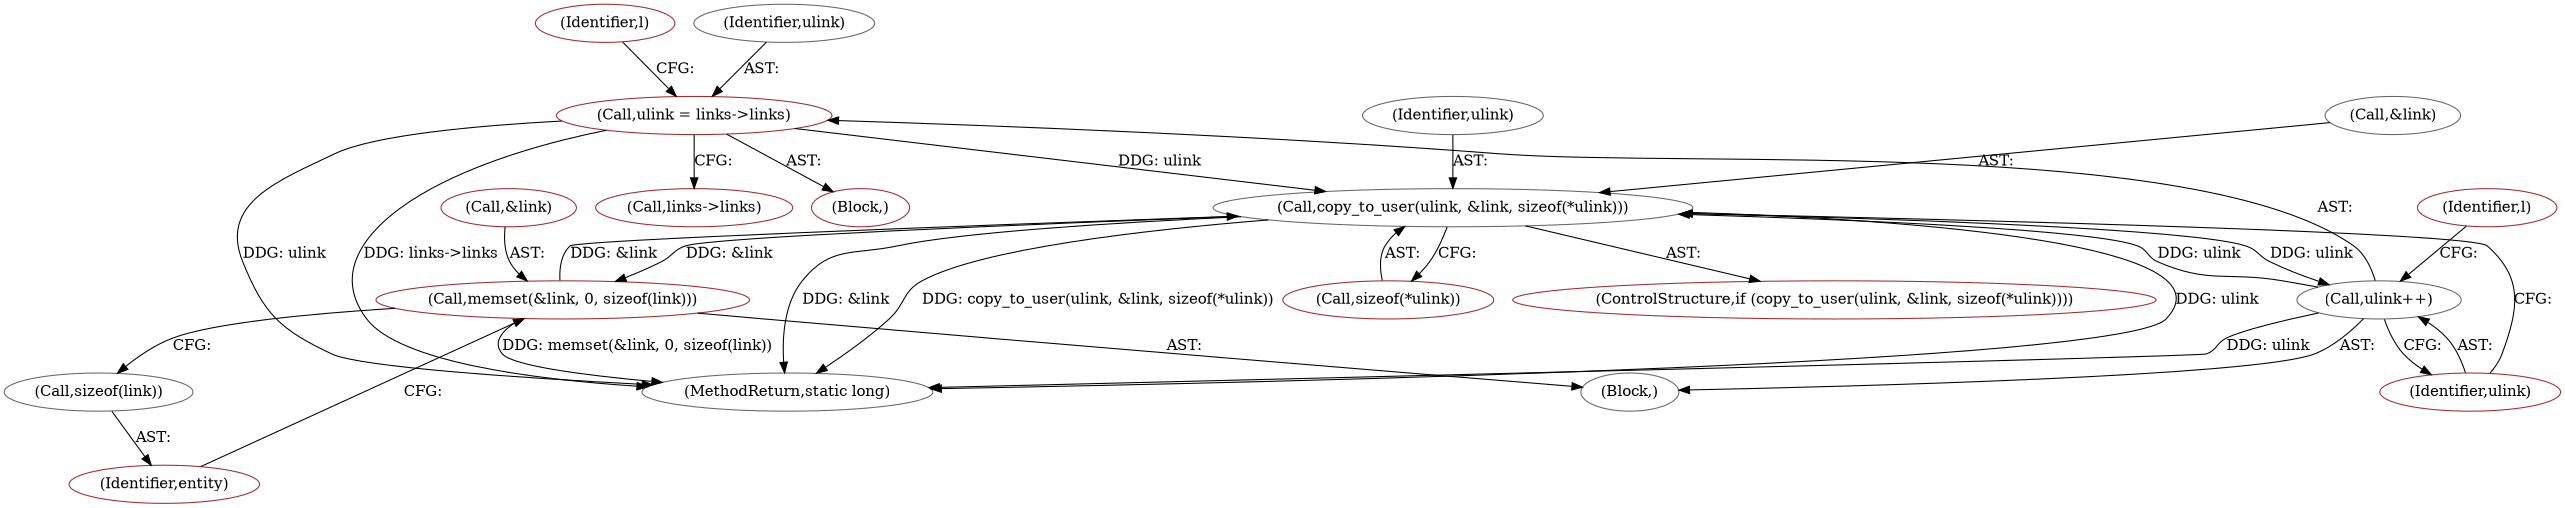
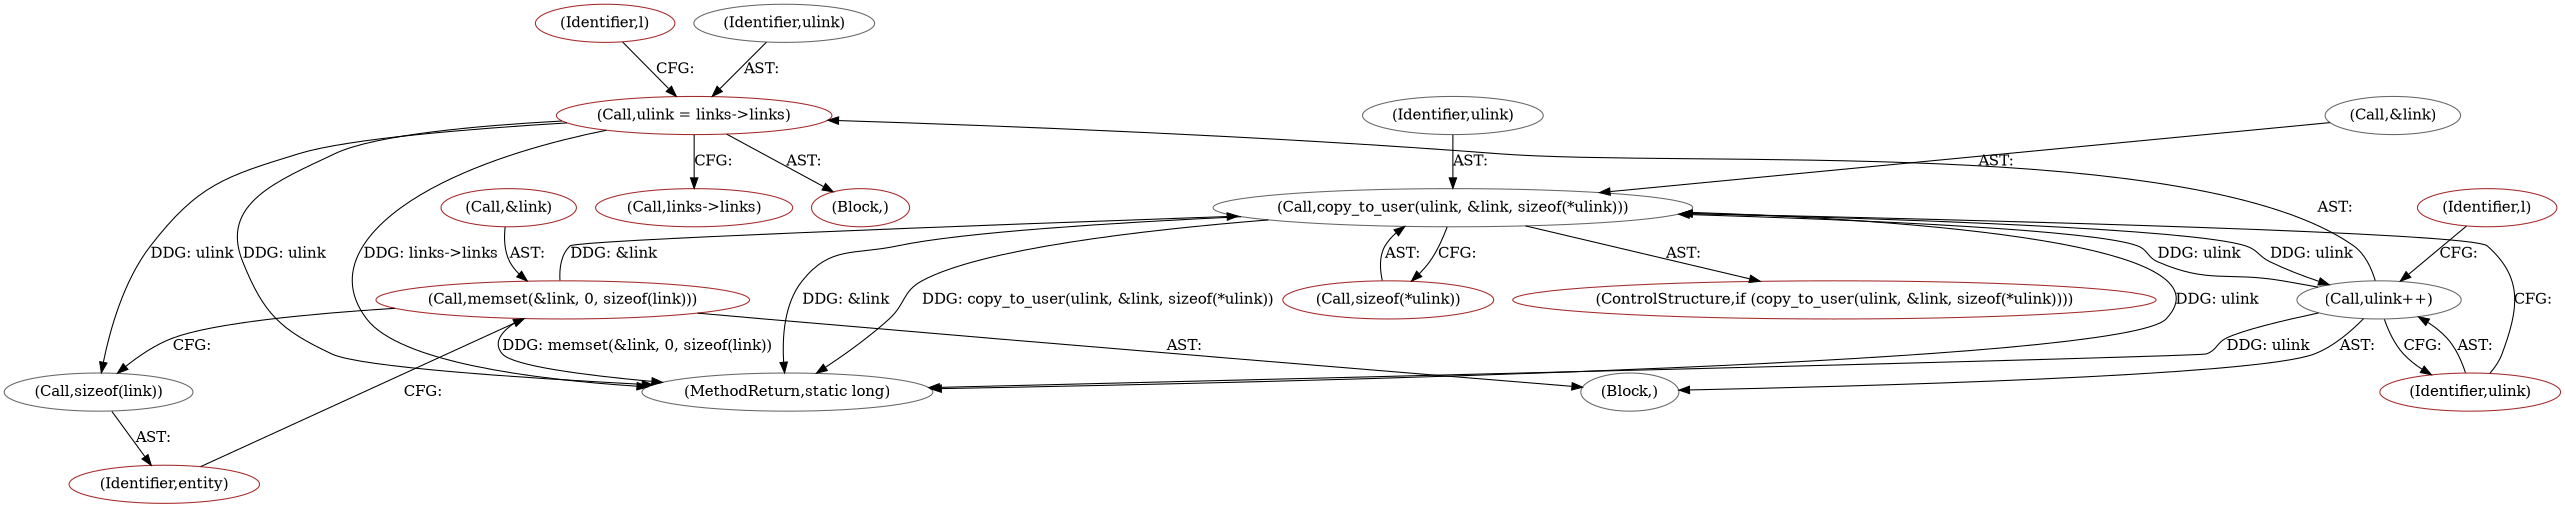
(1055, 159) -> (282, 159)
(928, 229) -> none
